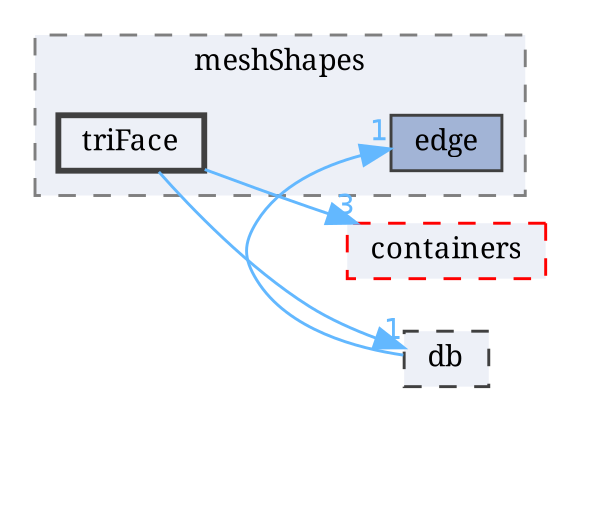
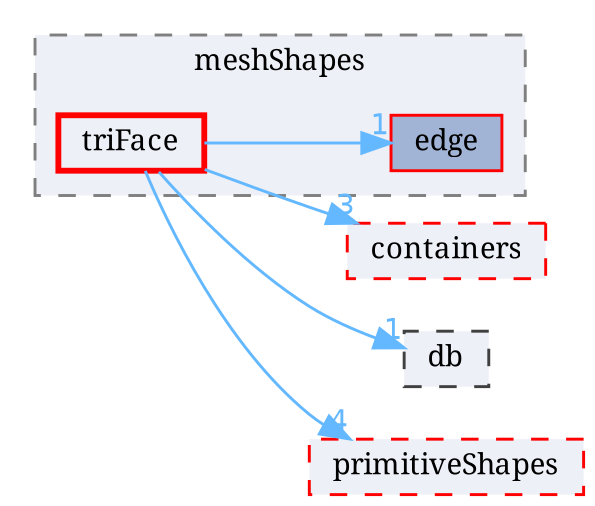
(131, 143) -> (131, 143)
(446, 143) -> (446, 143)
(249, 237) -> (283, 143)
none -> (446, 467)
